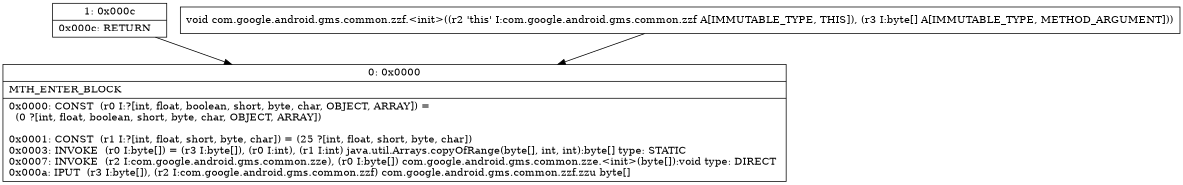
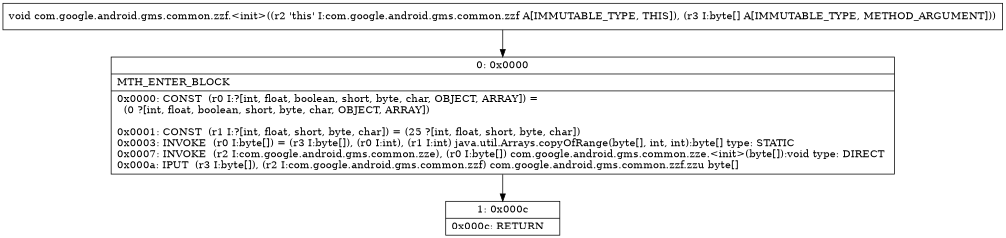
(190, 50) -> (503, 184)
